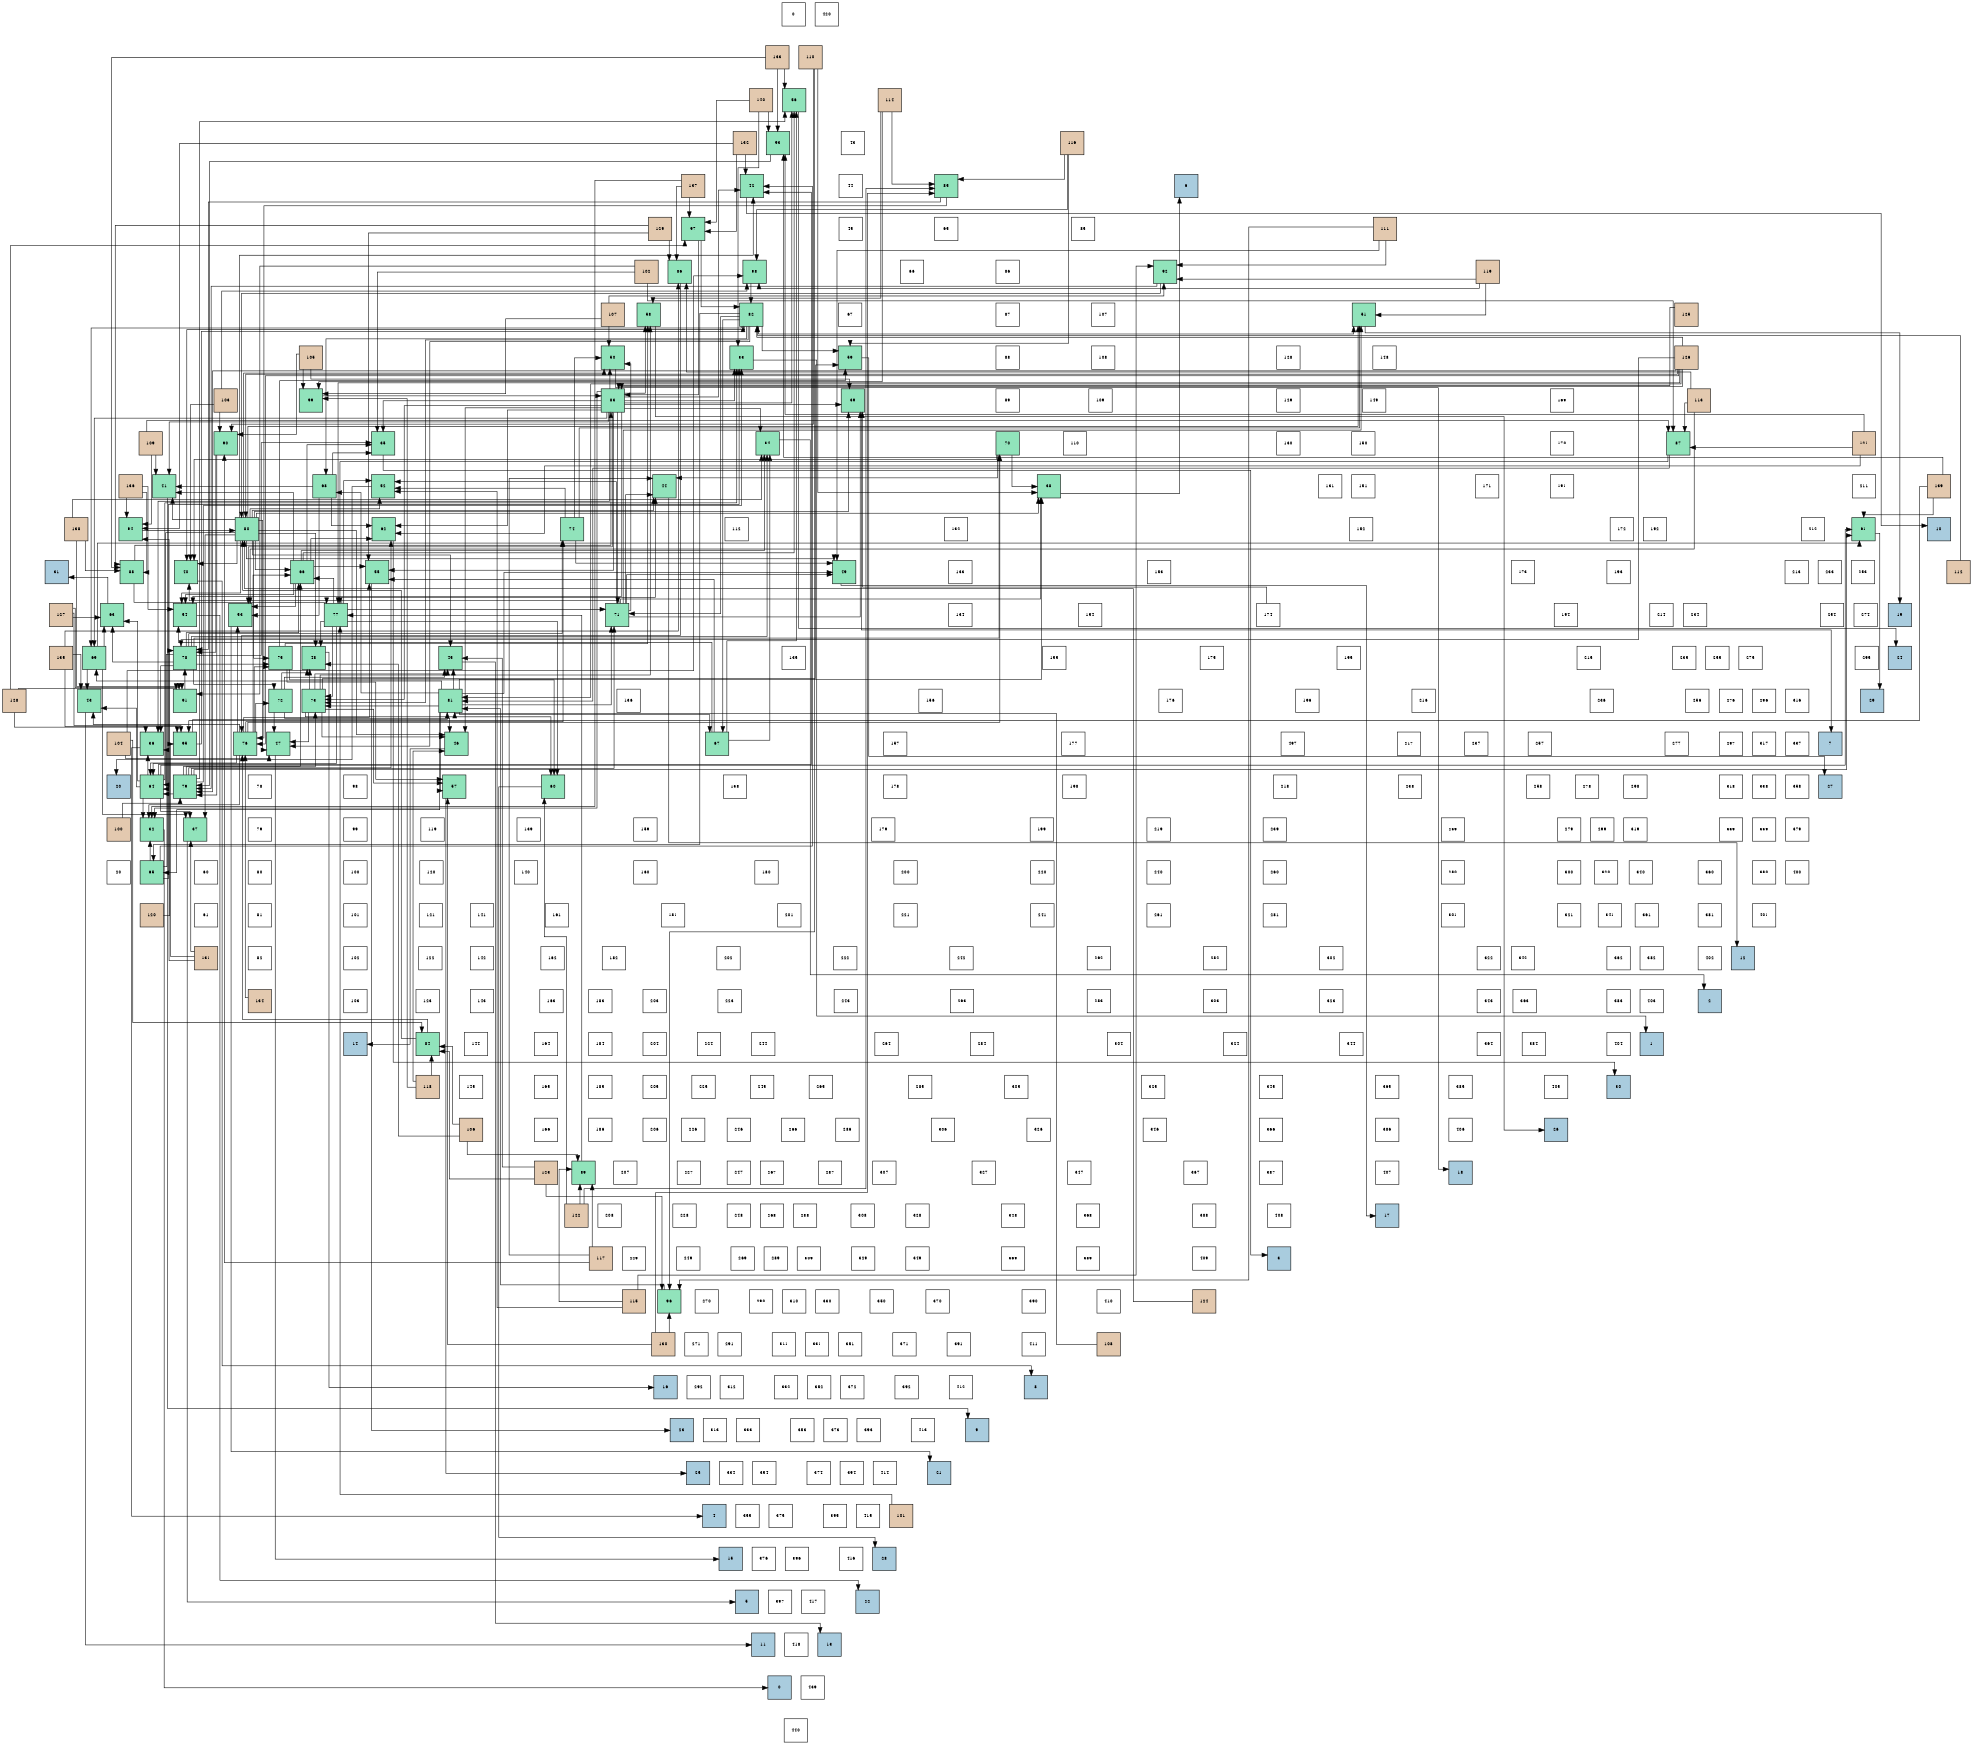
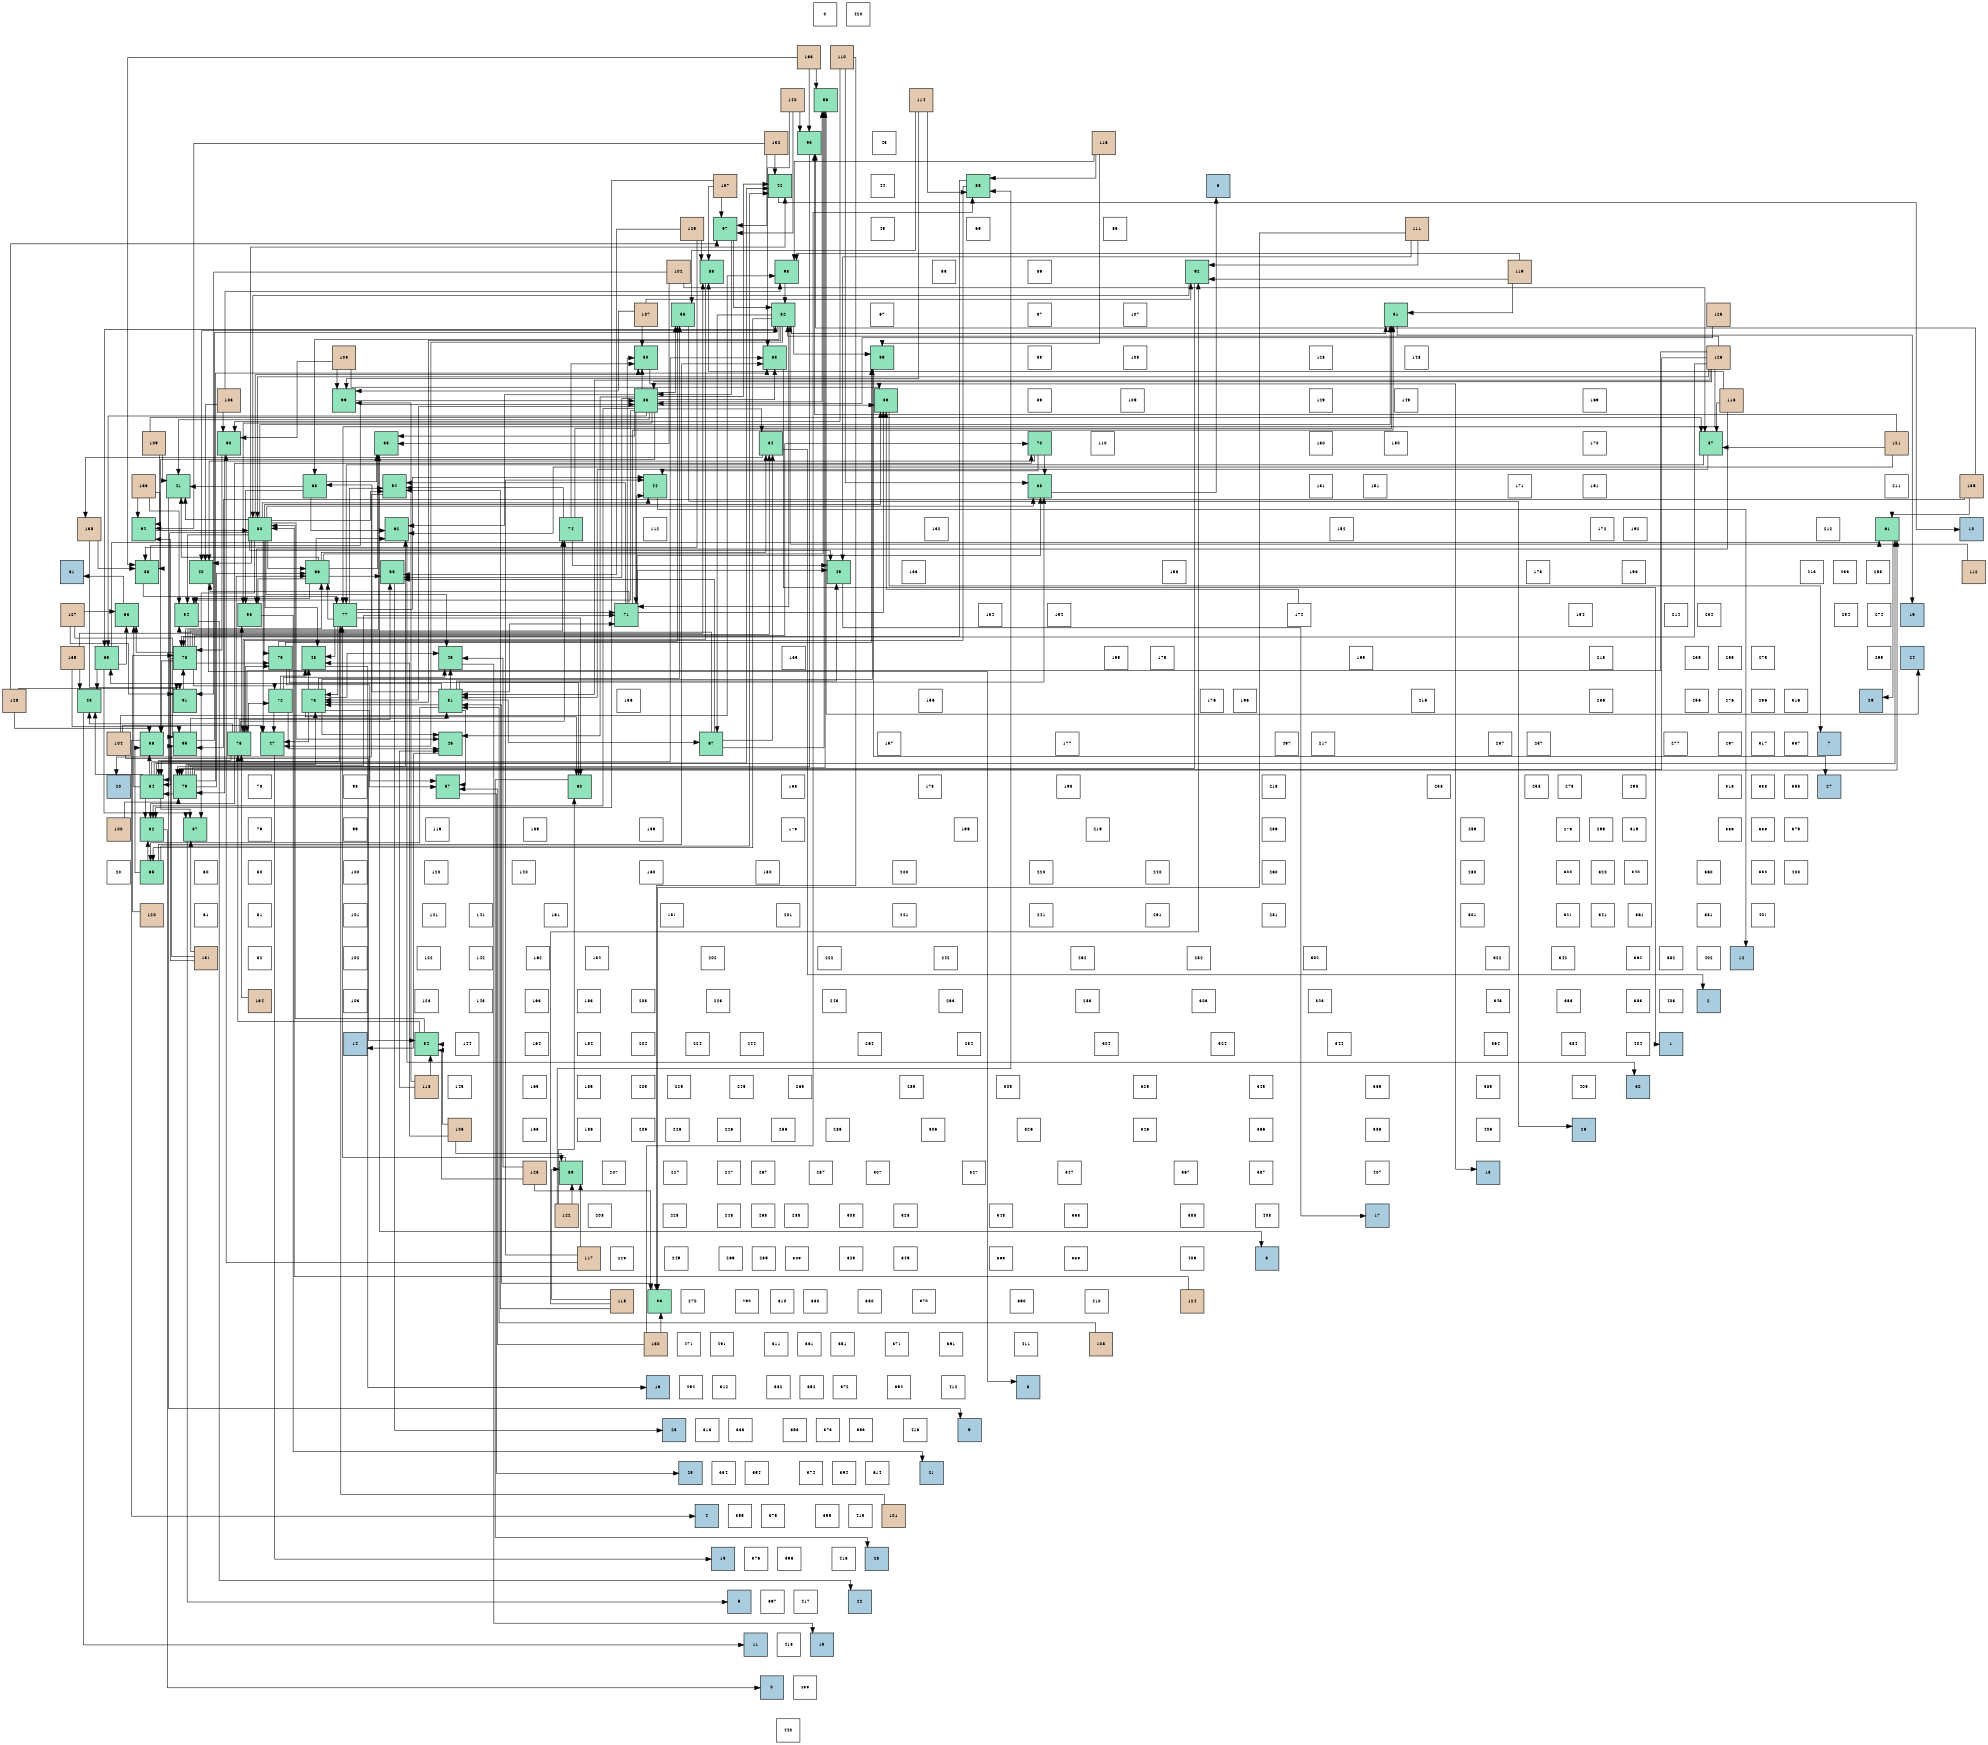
(427, 500) -> (398, 457)
(885, 1473) -> (877, 1473)
